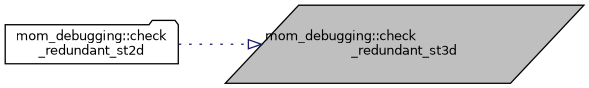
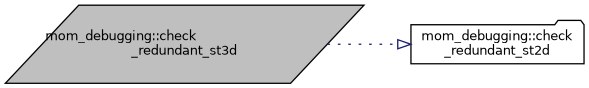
(213, 44) -> (362, 44)
